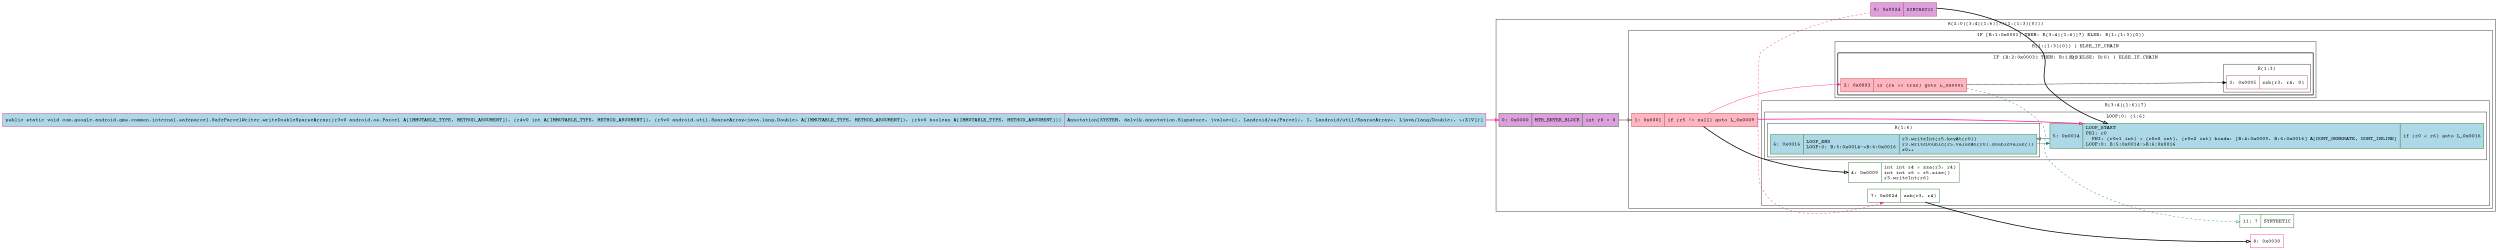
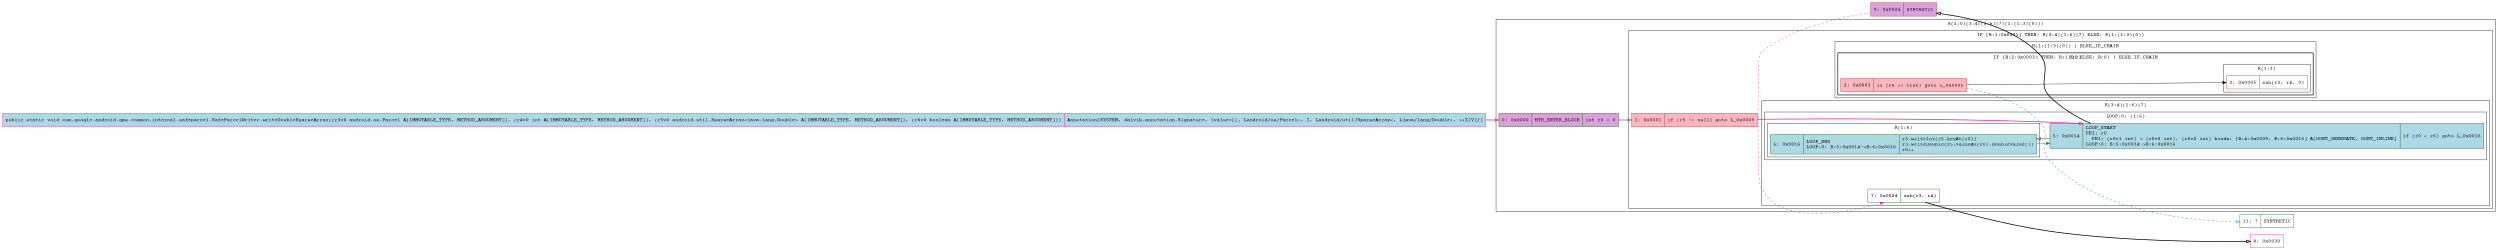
(2038, 47) -> (2034, 50)
(1771, 91) -> none
(1904, 173) -> none
